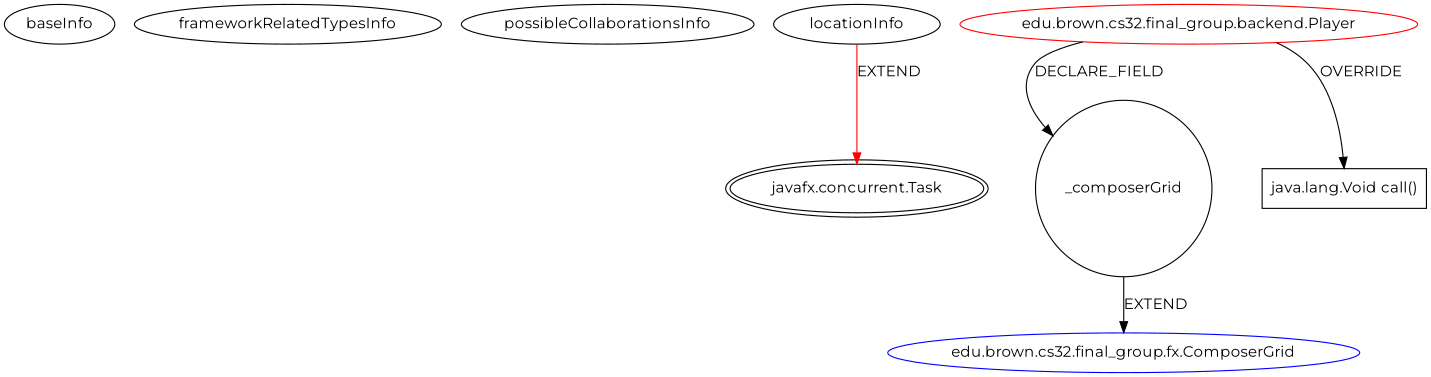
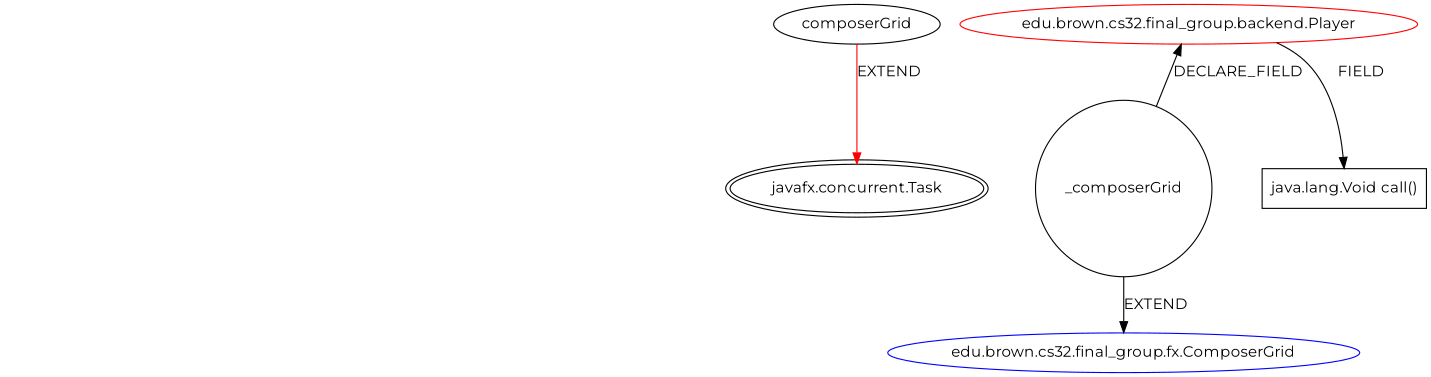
(60, 24) -> none
(288, 24) -> none
(608, 24) -> none
(857, 24) -> (857, 24)
(1030, 71) -> (1167, 81)
(1361, 72) -> (1361, 72)
